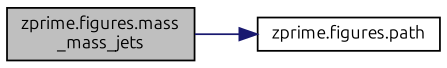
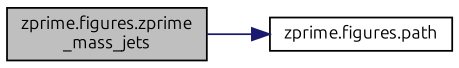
(101, 34) -> (107, 34)
